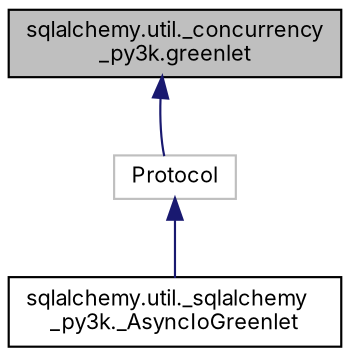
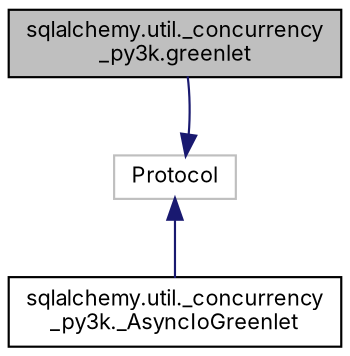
(161, 127) -> (190, 105)
(175, 312) -> (175, 312)
